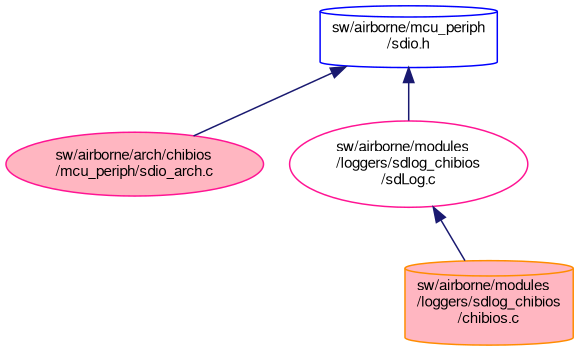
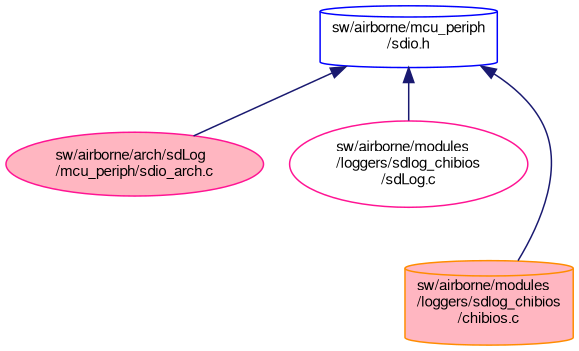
(135, 164) -> (135, 164)
(453, 240) -> (551, 160)
